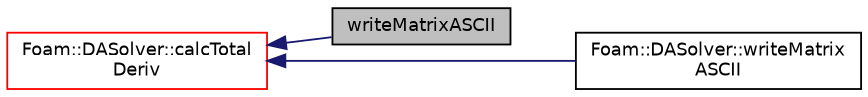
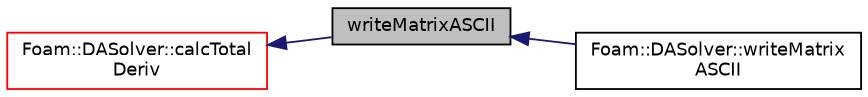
(431, 61) -> (552, 41)
